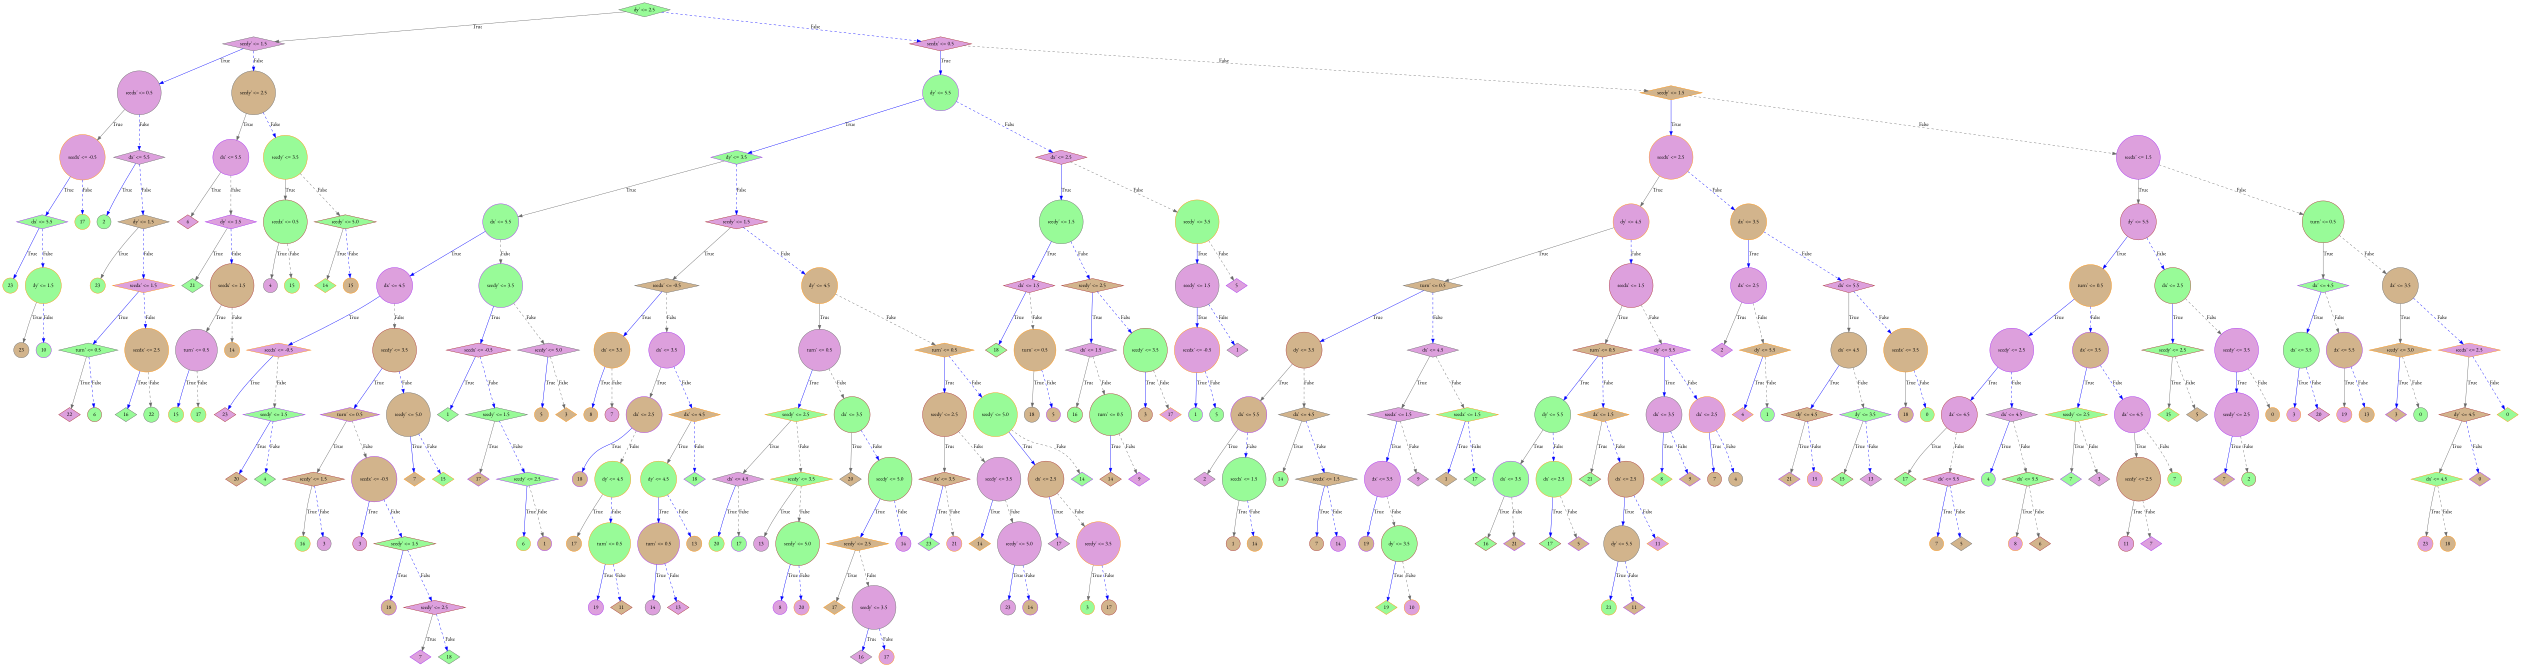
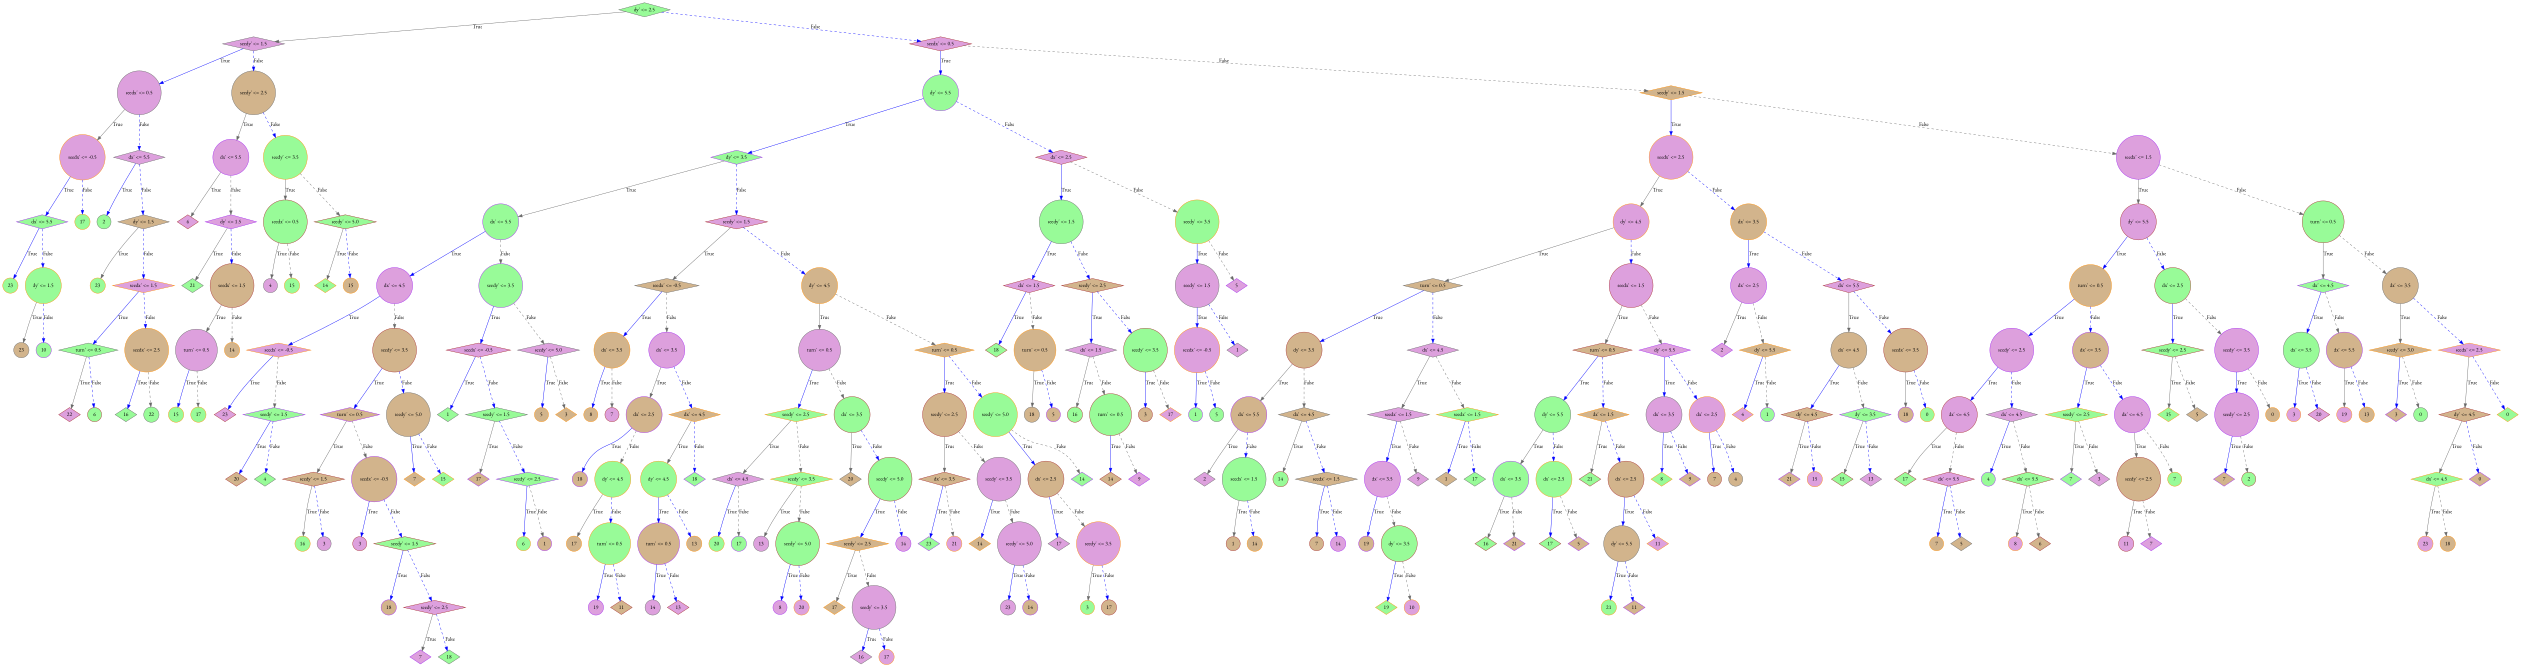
(1906, 350) -> (1906, 350)
